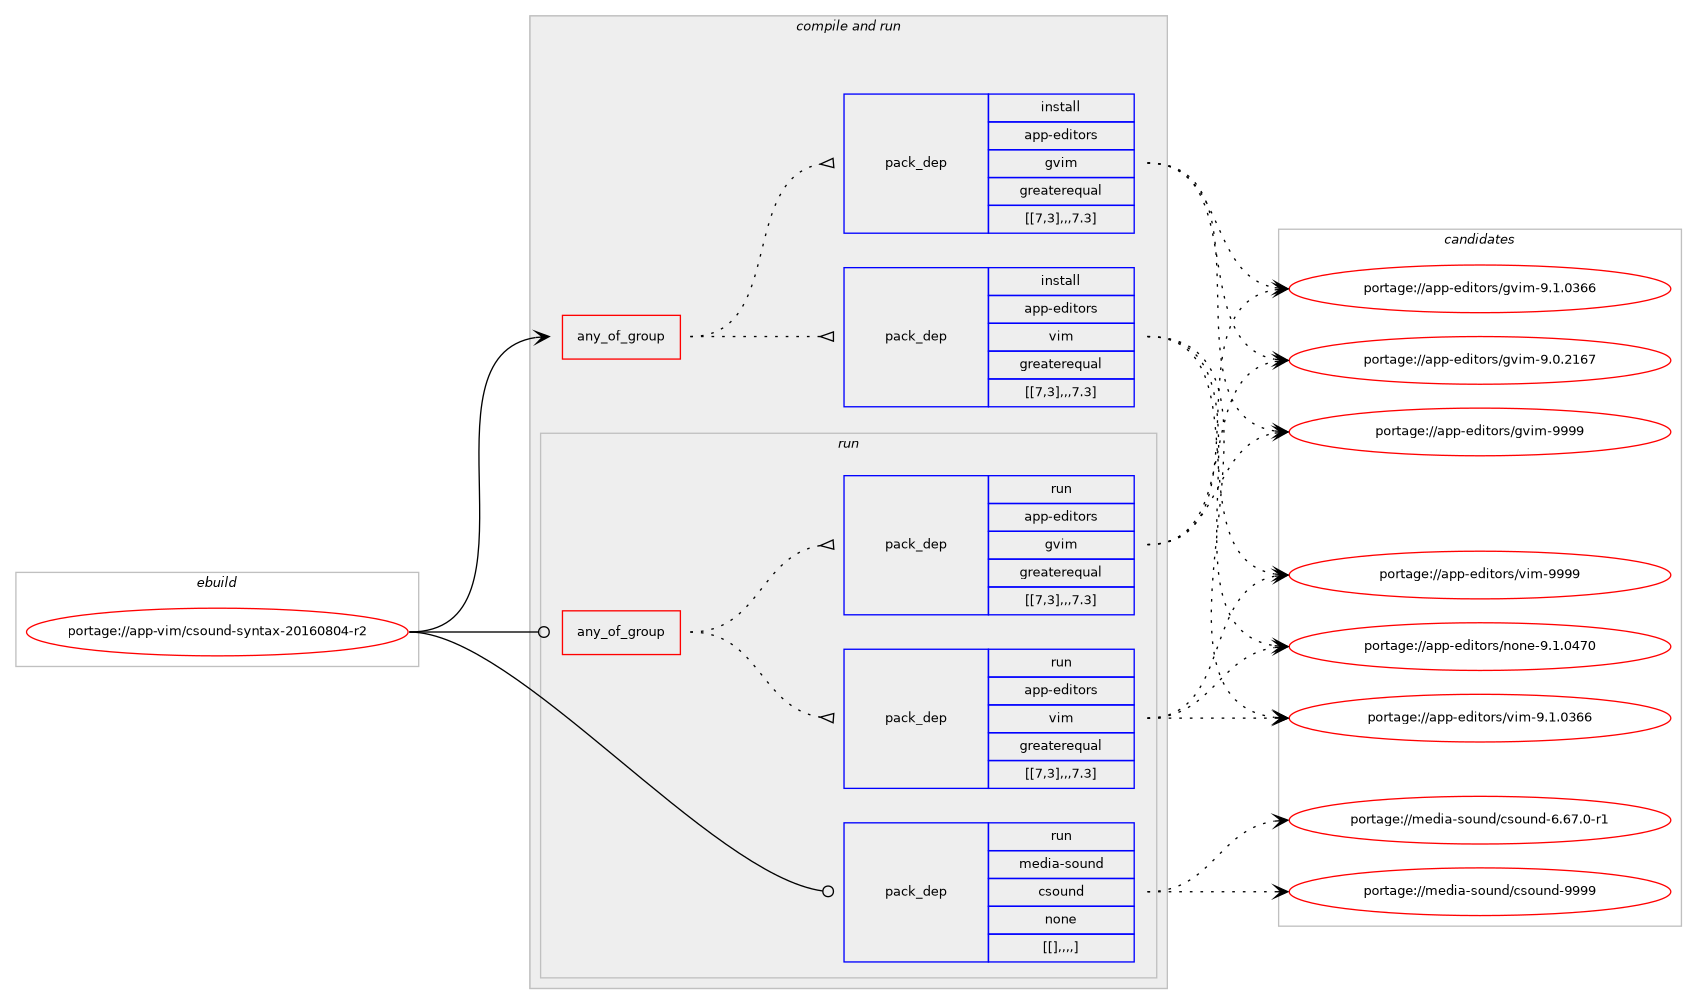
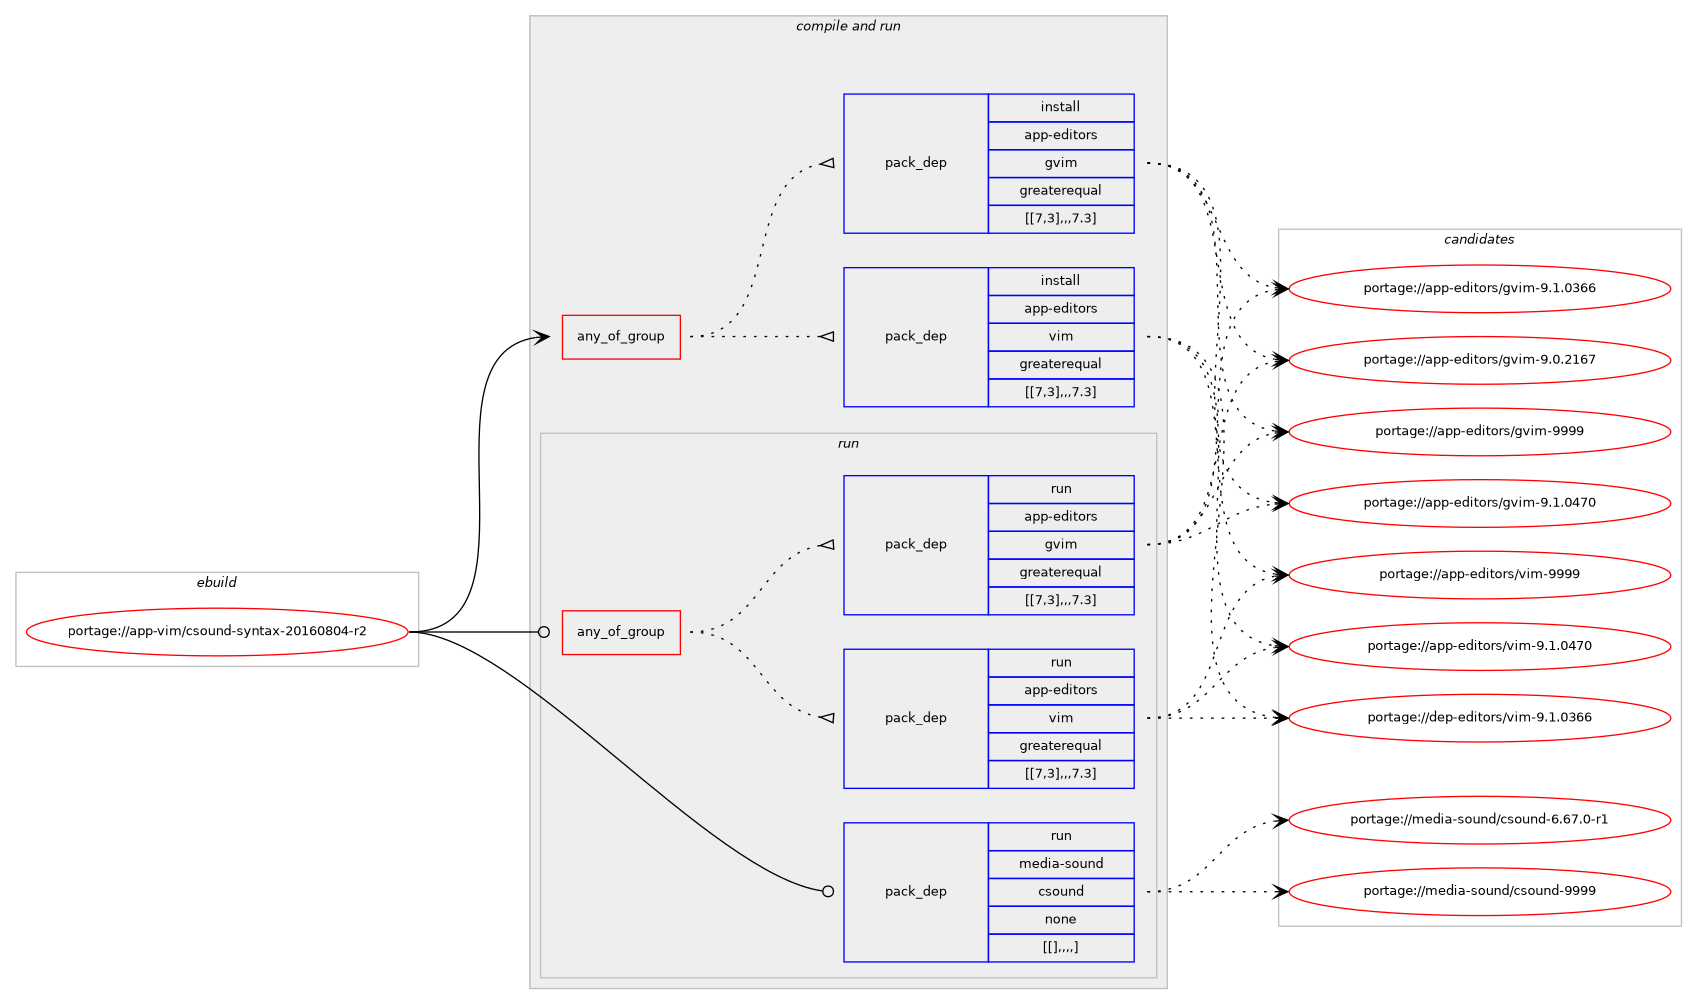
none -> (1480, 504)
(1480, 647) -> (1480, 647)
(1480, 718) -> (1480, 718)
